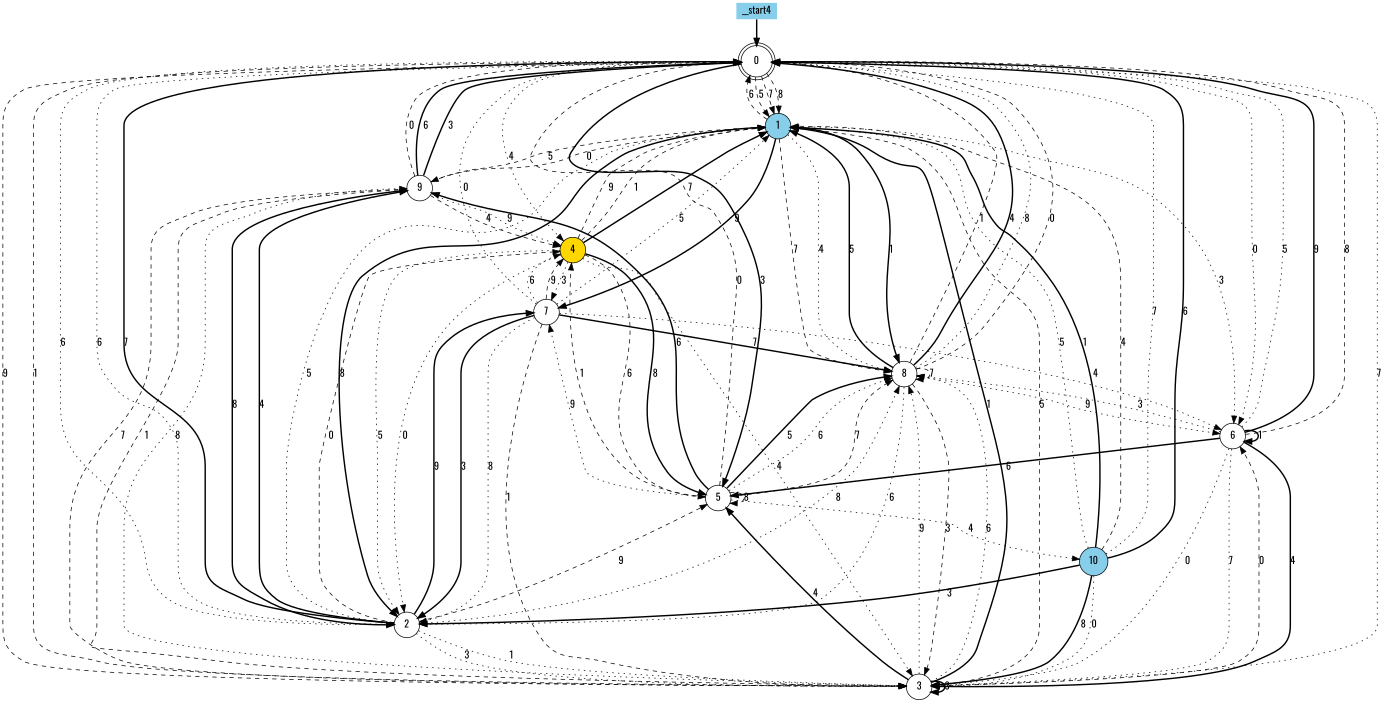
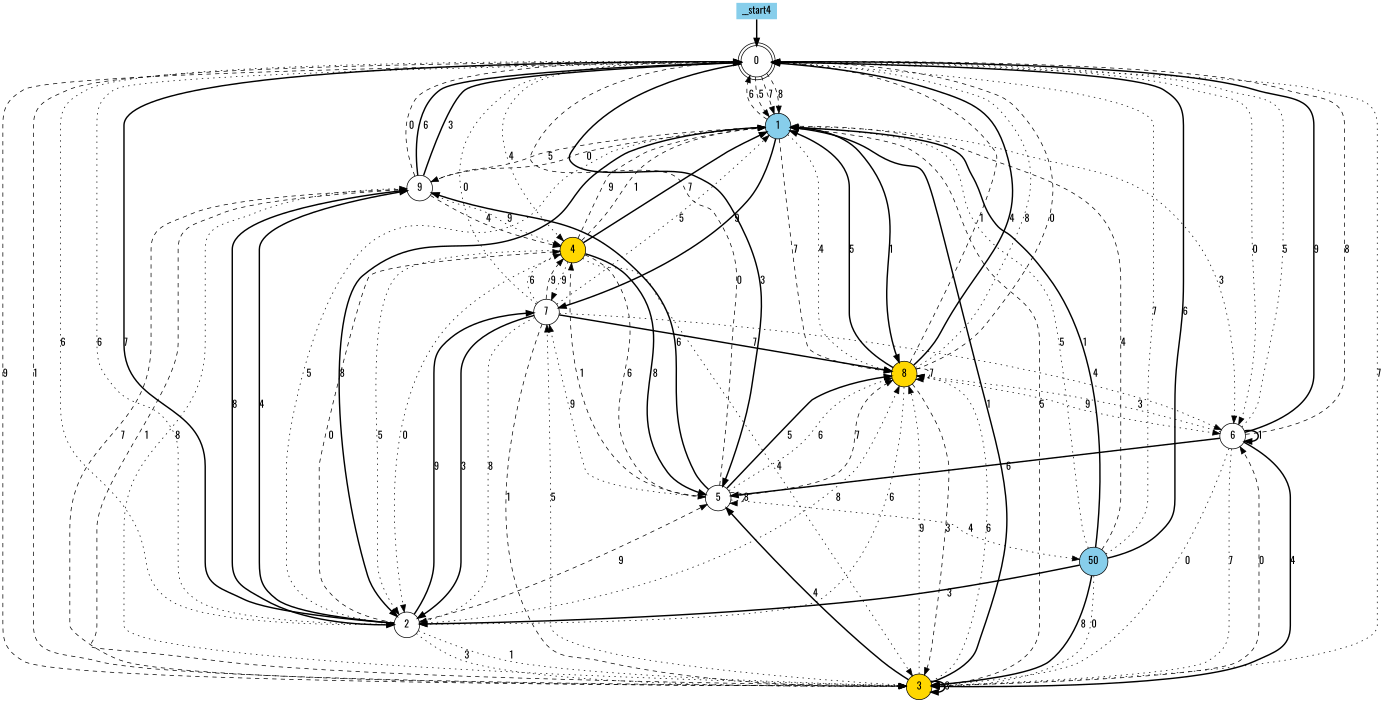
(564, 281) -> (564, 281)
(904, 374) -> (904, 374)
(1094, 561) -> (1094, 561)
none -> (580, 644)
(919, 687) -> (919, 687)
